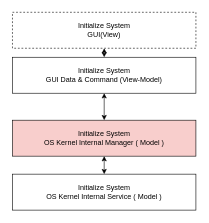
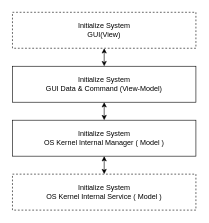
(104, 75) -> (104, 84)
(104, 138) -> (104, 138)
(104, 192) -> (104, 192)
